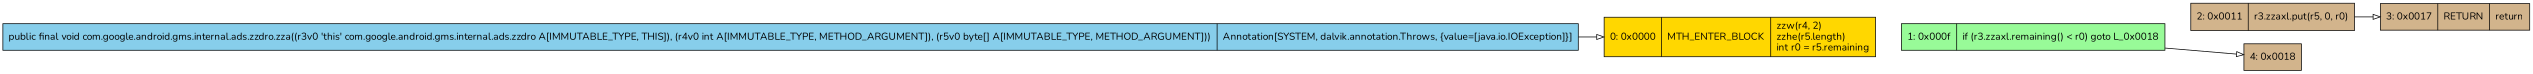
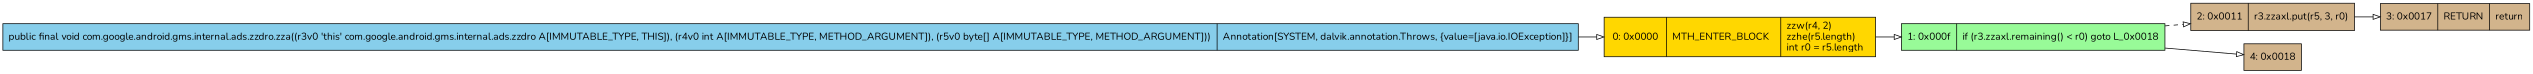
(2301, 17) -> (2301, 17)
none -> (2174, 25)
none -> (1885, 37)
(1823, 47) -> (1825, 47)
